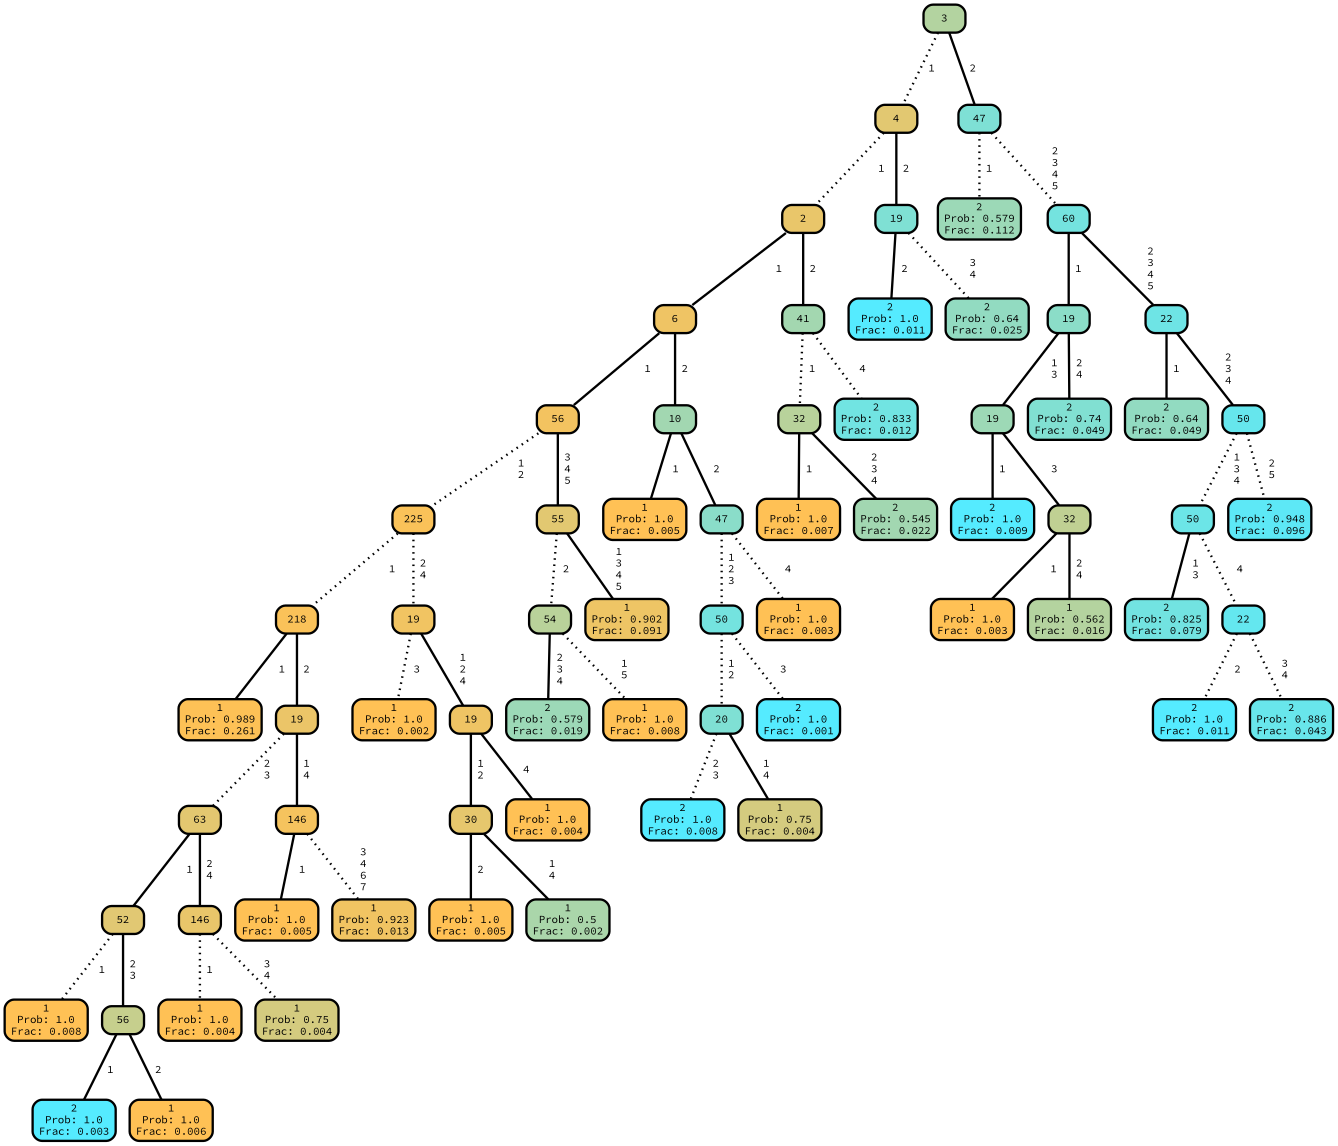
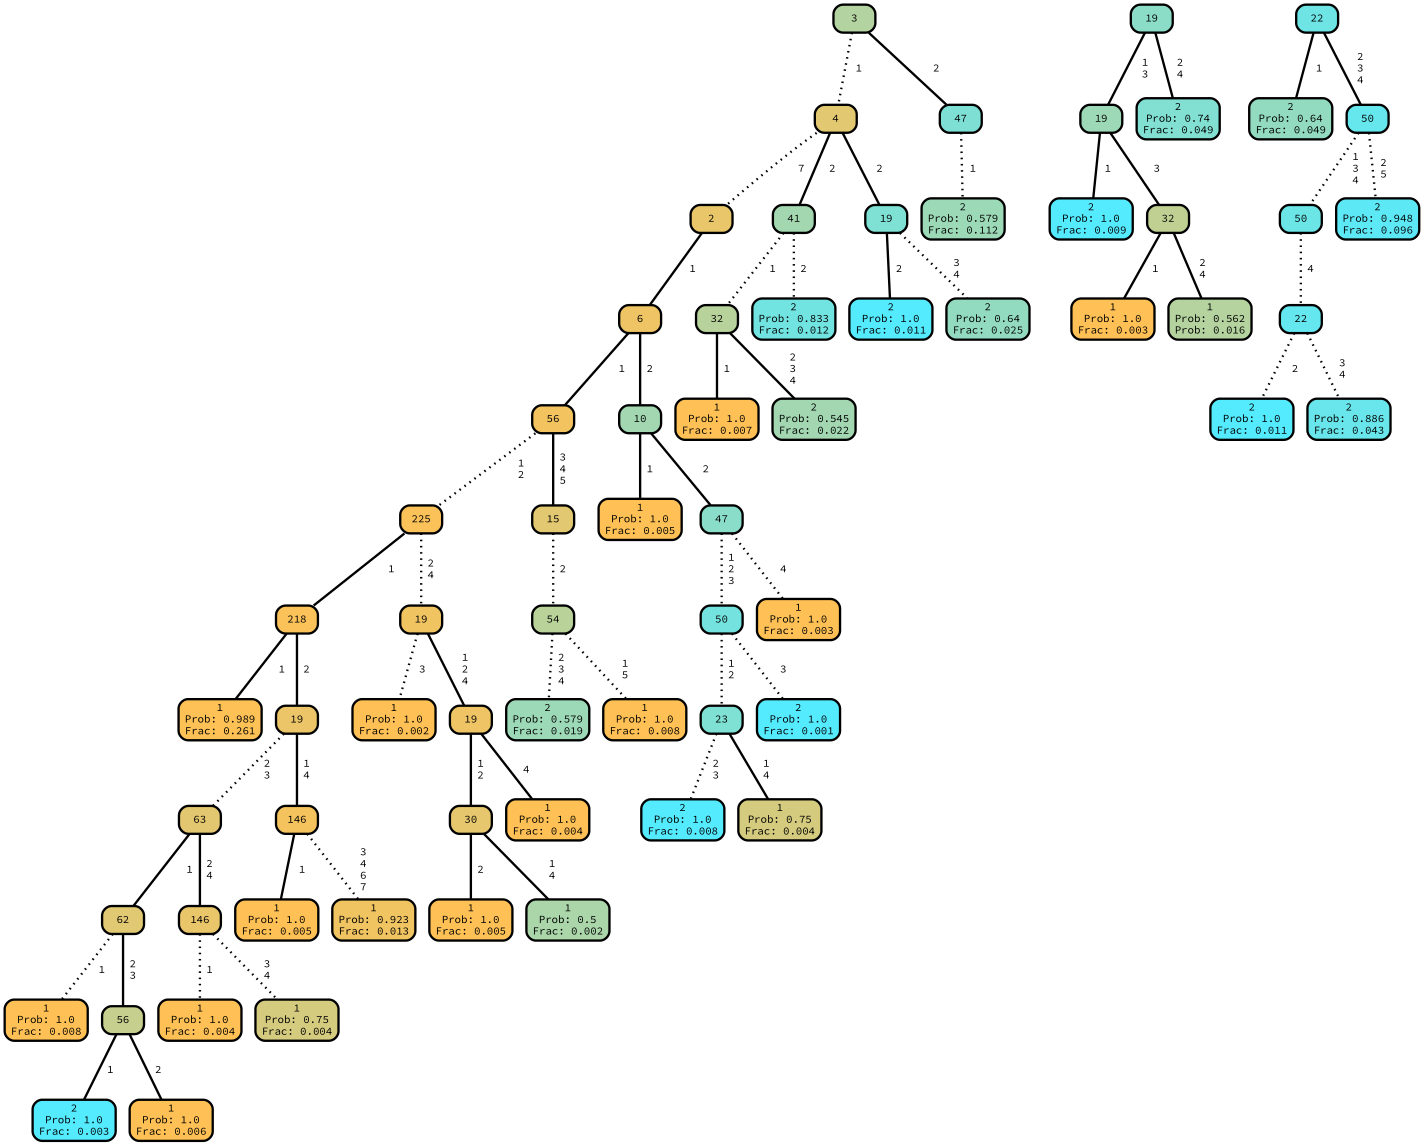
(878, 169) -> (798, 169)
(1069, 219) -> none
(803, 269) -> (815, 169)
(859, 369) -> (800, 269)
(558, 519) -> (553, 519)
(355, 569) -> (359, 570)
(627, 620) -> none
(1069, 620) -> (1210, 319)
(1167, 620) -> none
(549, 666) -> (551, 666)
(722, 720) -> (722, 720)
(123, 920) -> (123, 920)
